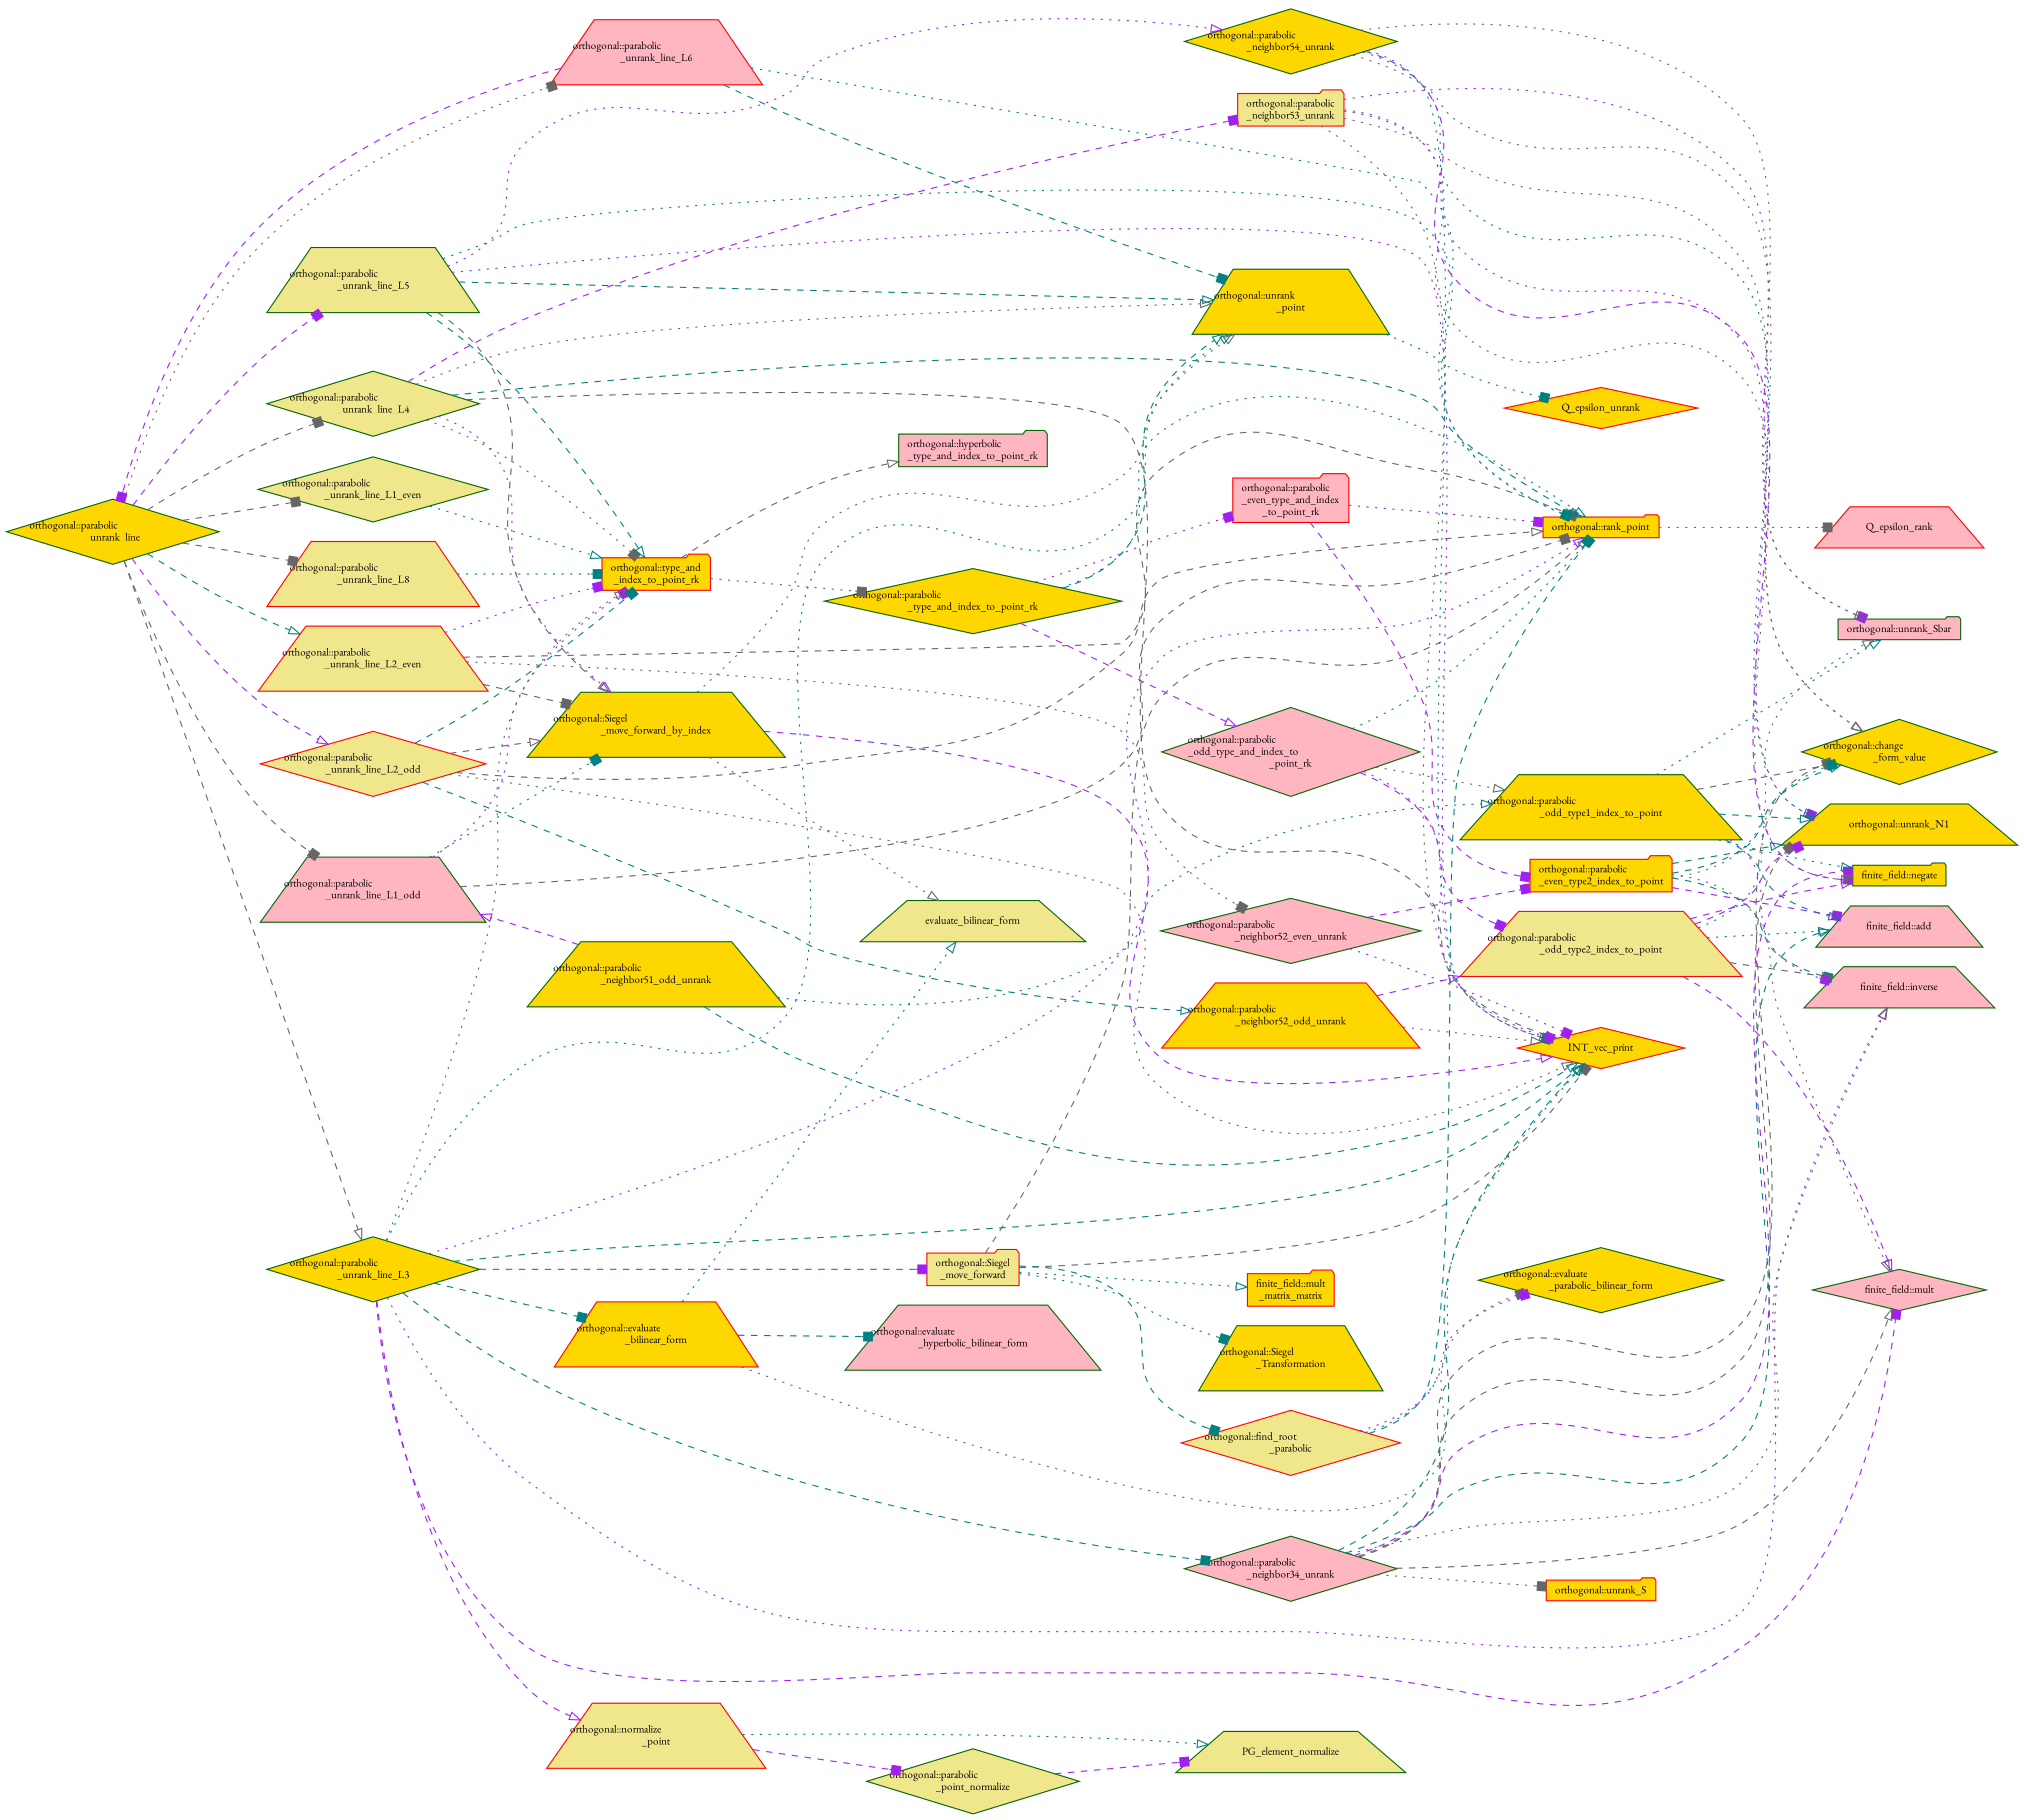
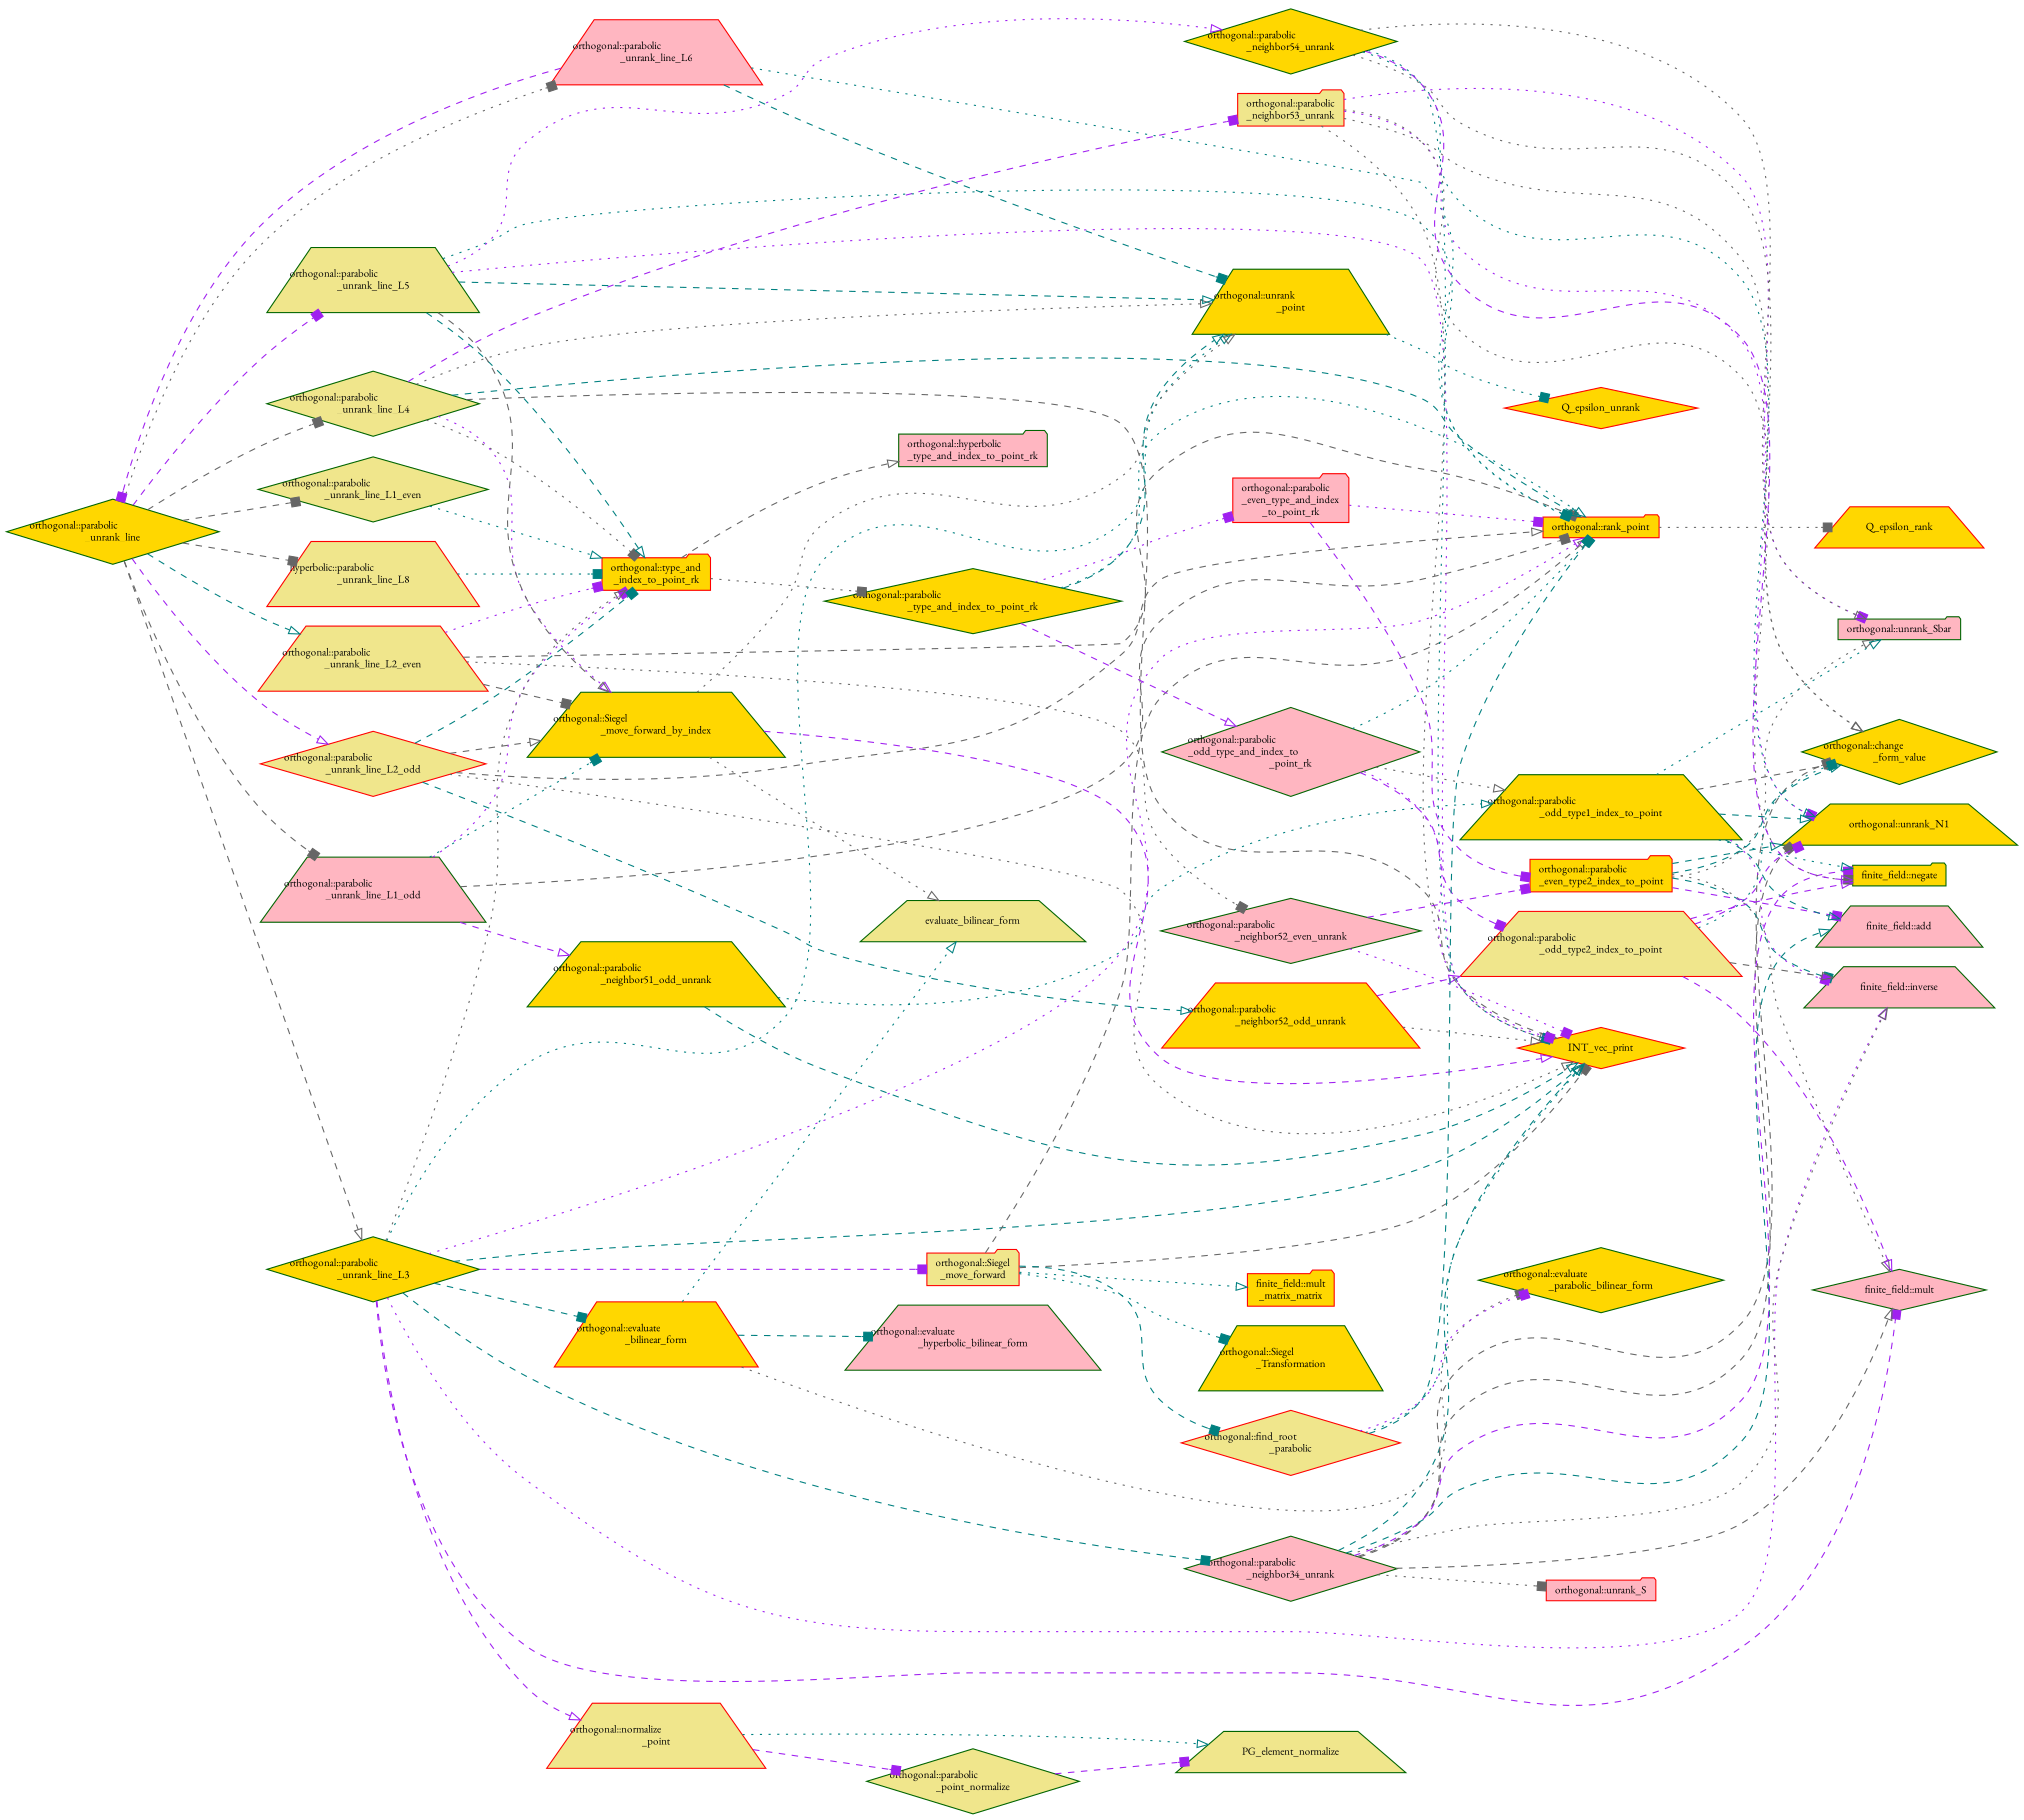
(1899, 527) -> (1899, 527)
(373, 574) -> (373, 574)
(535, 931) -> (509, 938)
(1774, 934) -> none
(1601, 1590) -> (1601, 1590)
